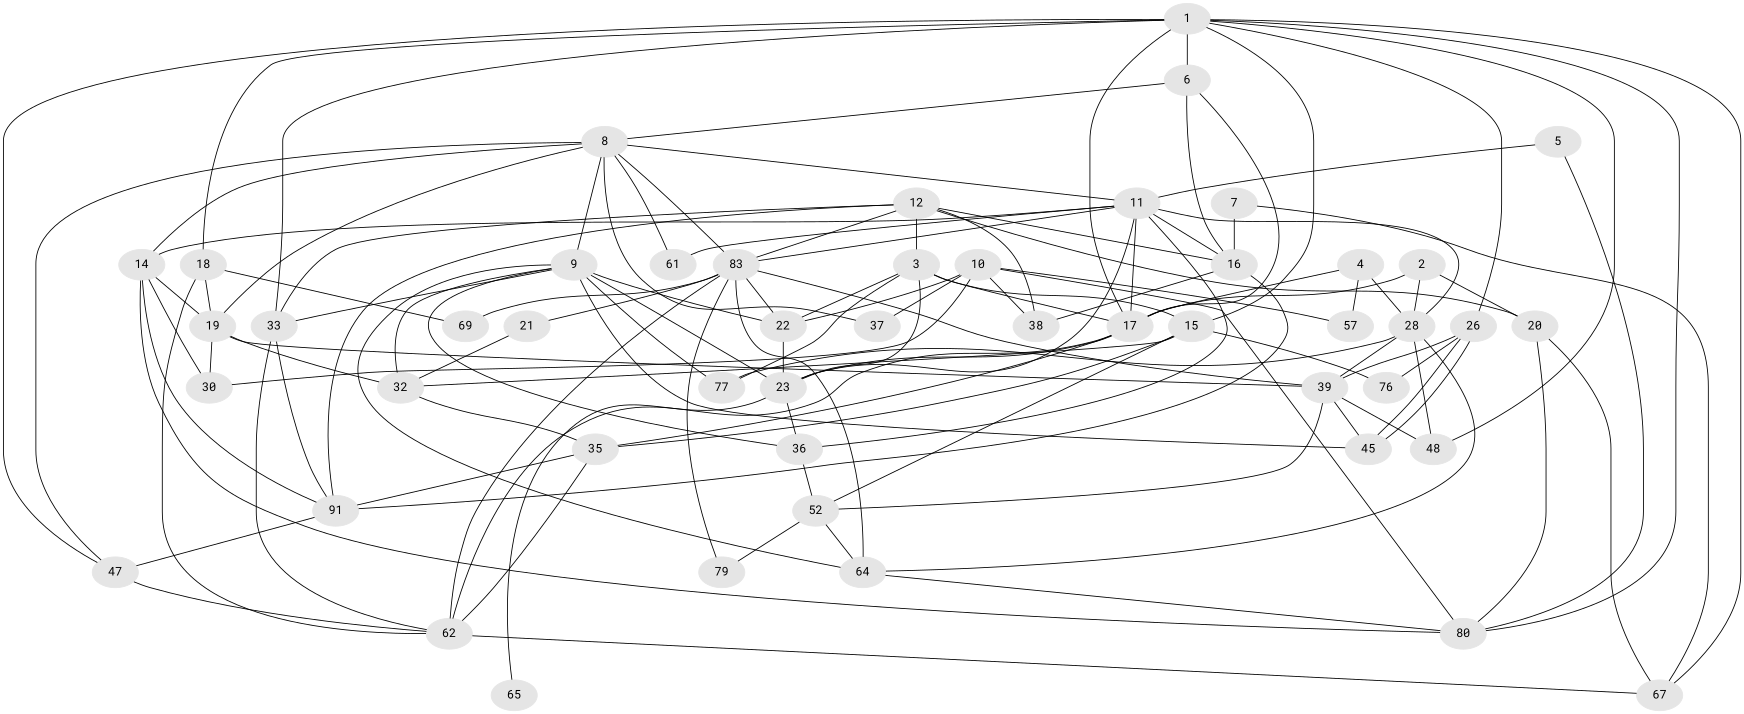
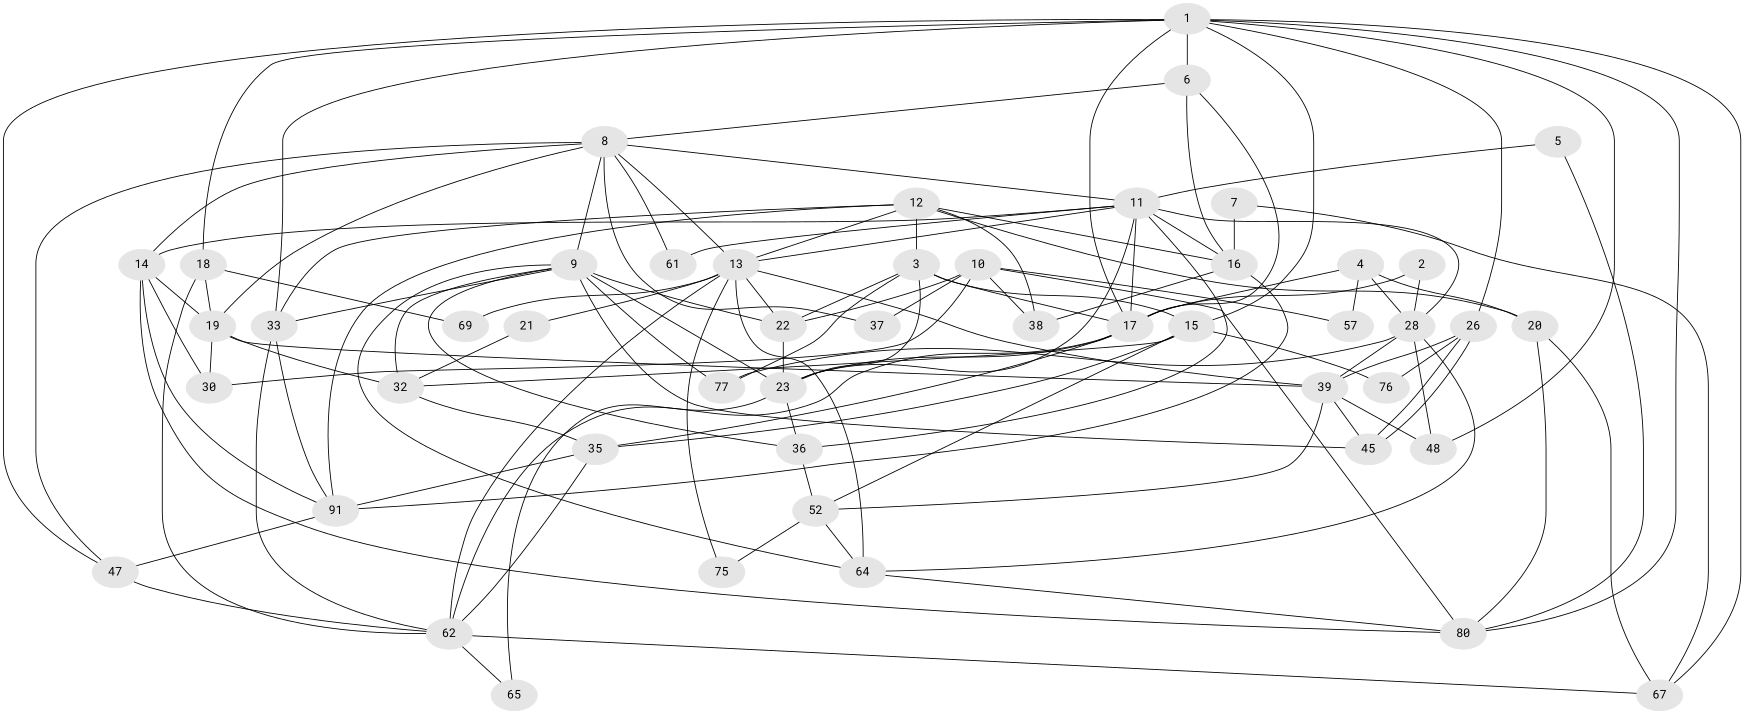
(736, 265) -> (736, 265)
(1479, 296) -> (1413, 287)
(722, 572) -> (722, 572)
none -> (482, 665)
